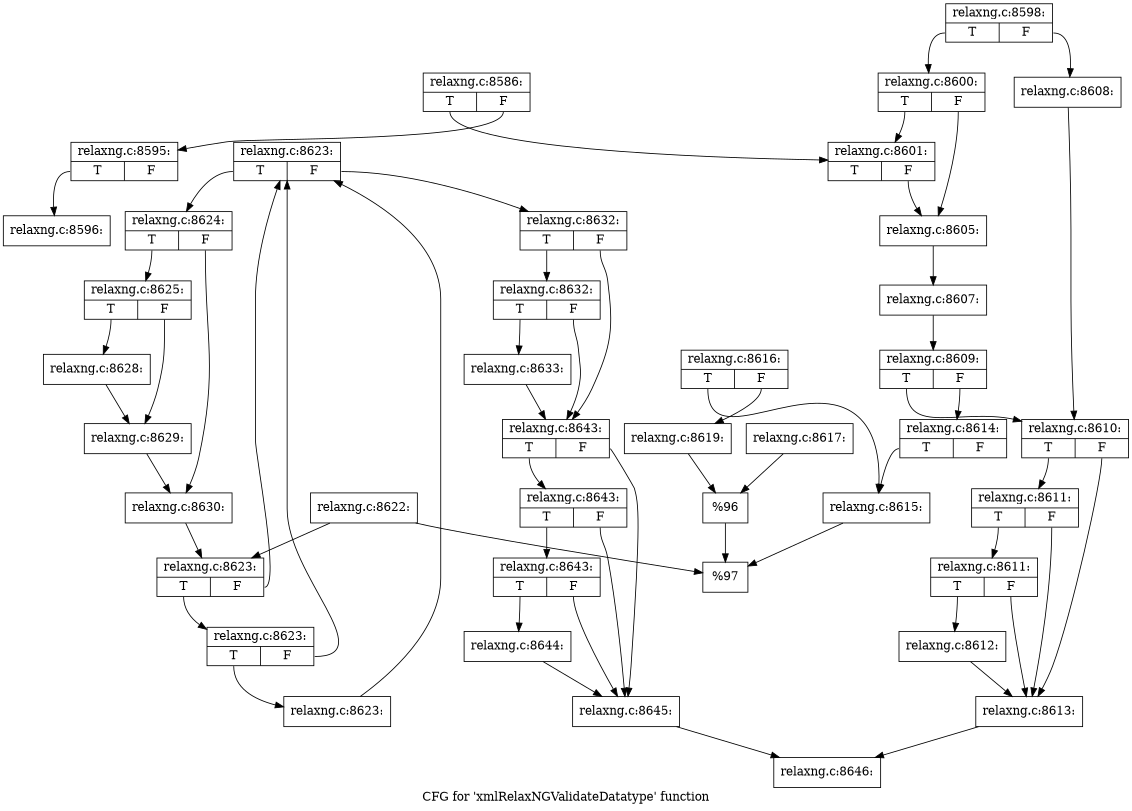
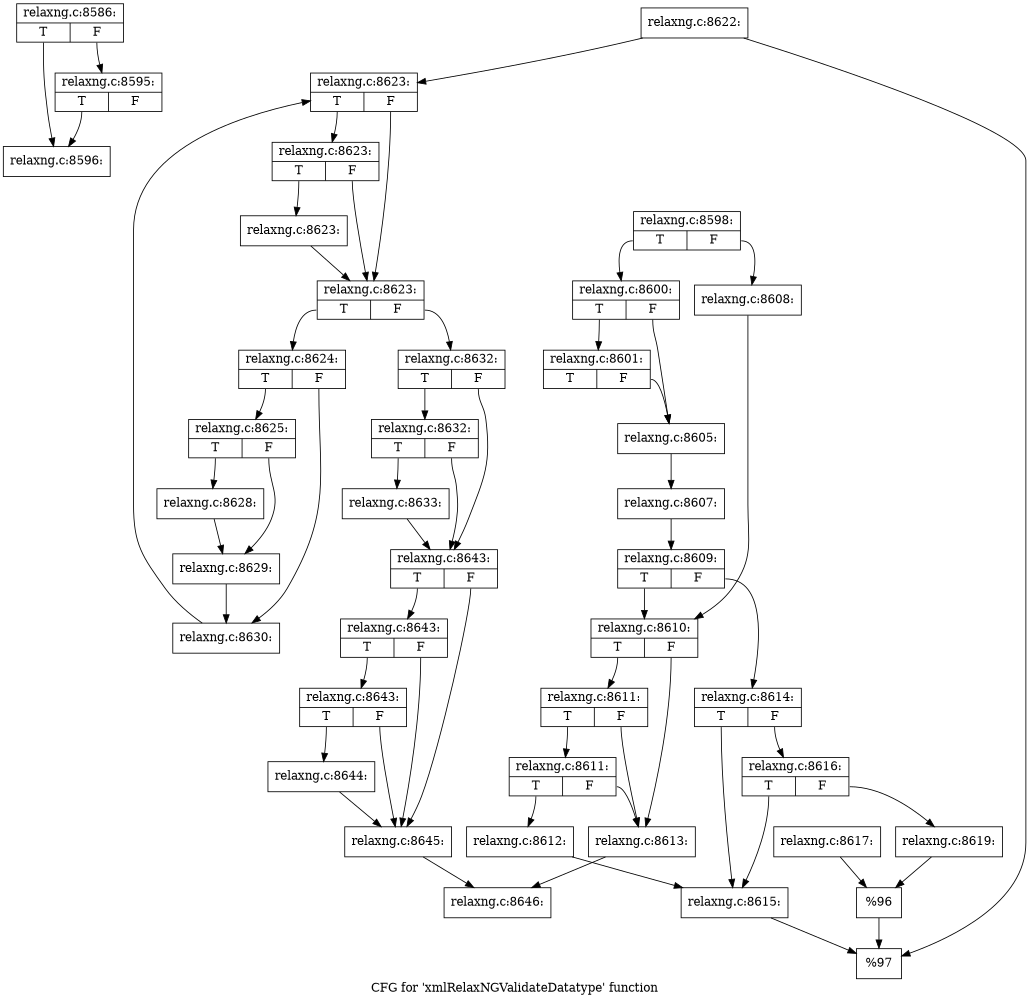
(631, 152) -> (45, 91)
(988, 676) -> (623, 871)
none -> (776, 739)
